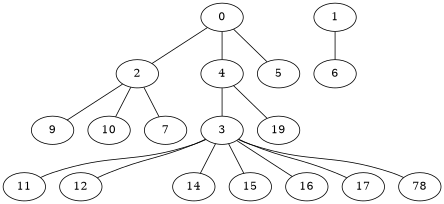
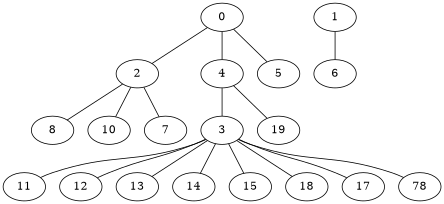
(53, 130) -> (53, 130)
none -> (137, 187)
(307, 187) -> (307, 187)
